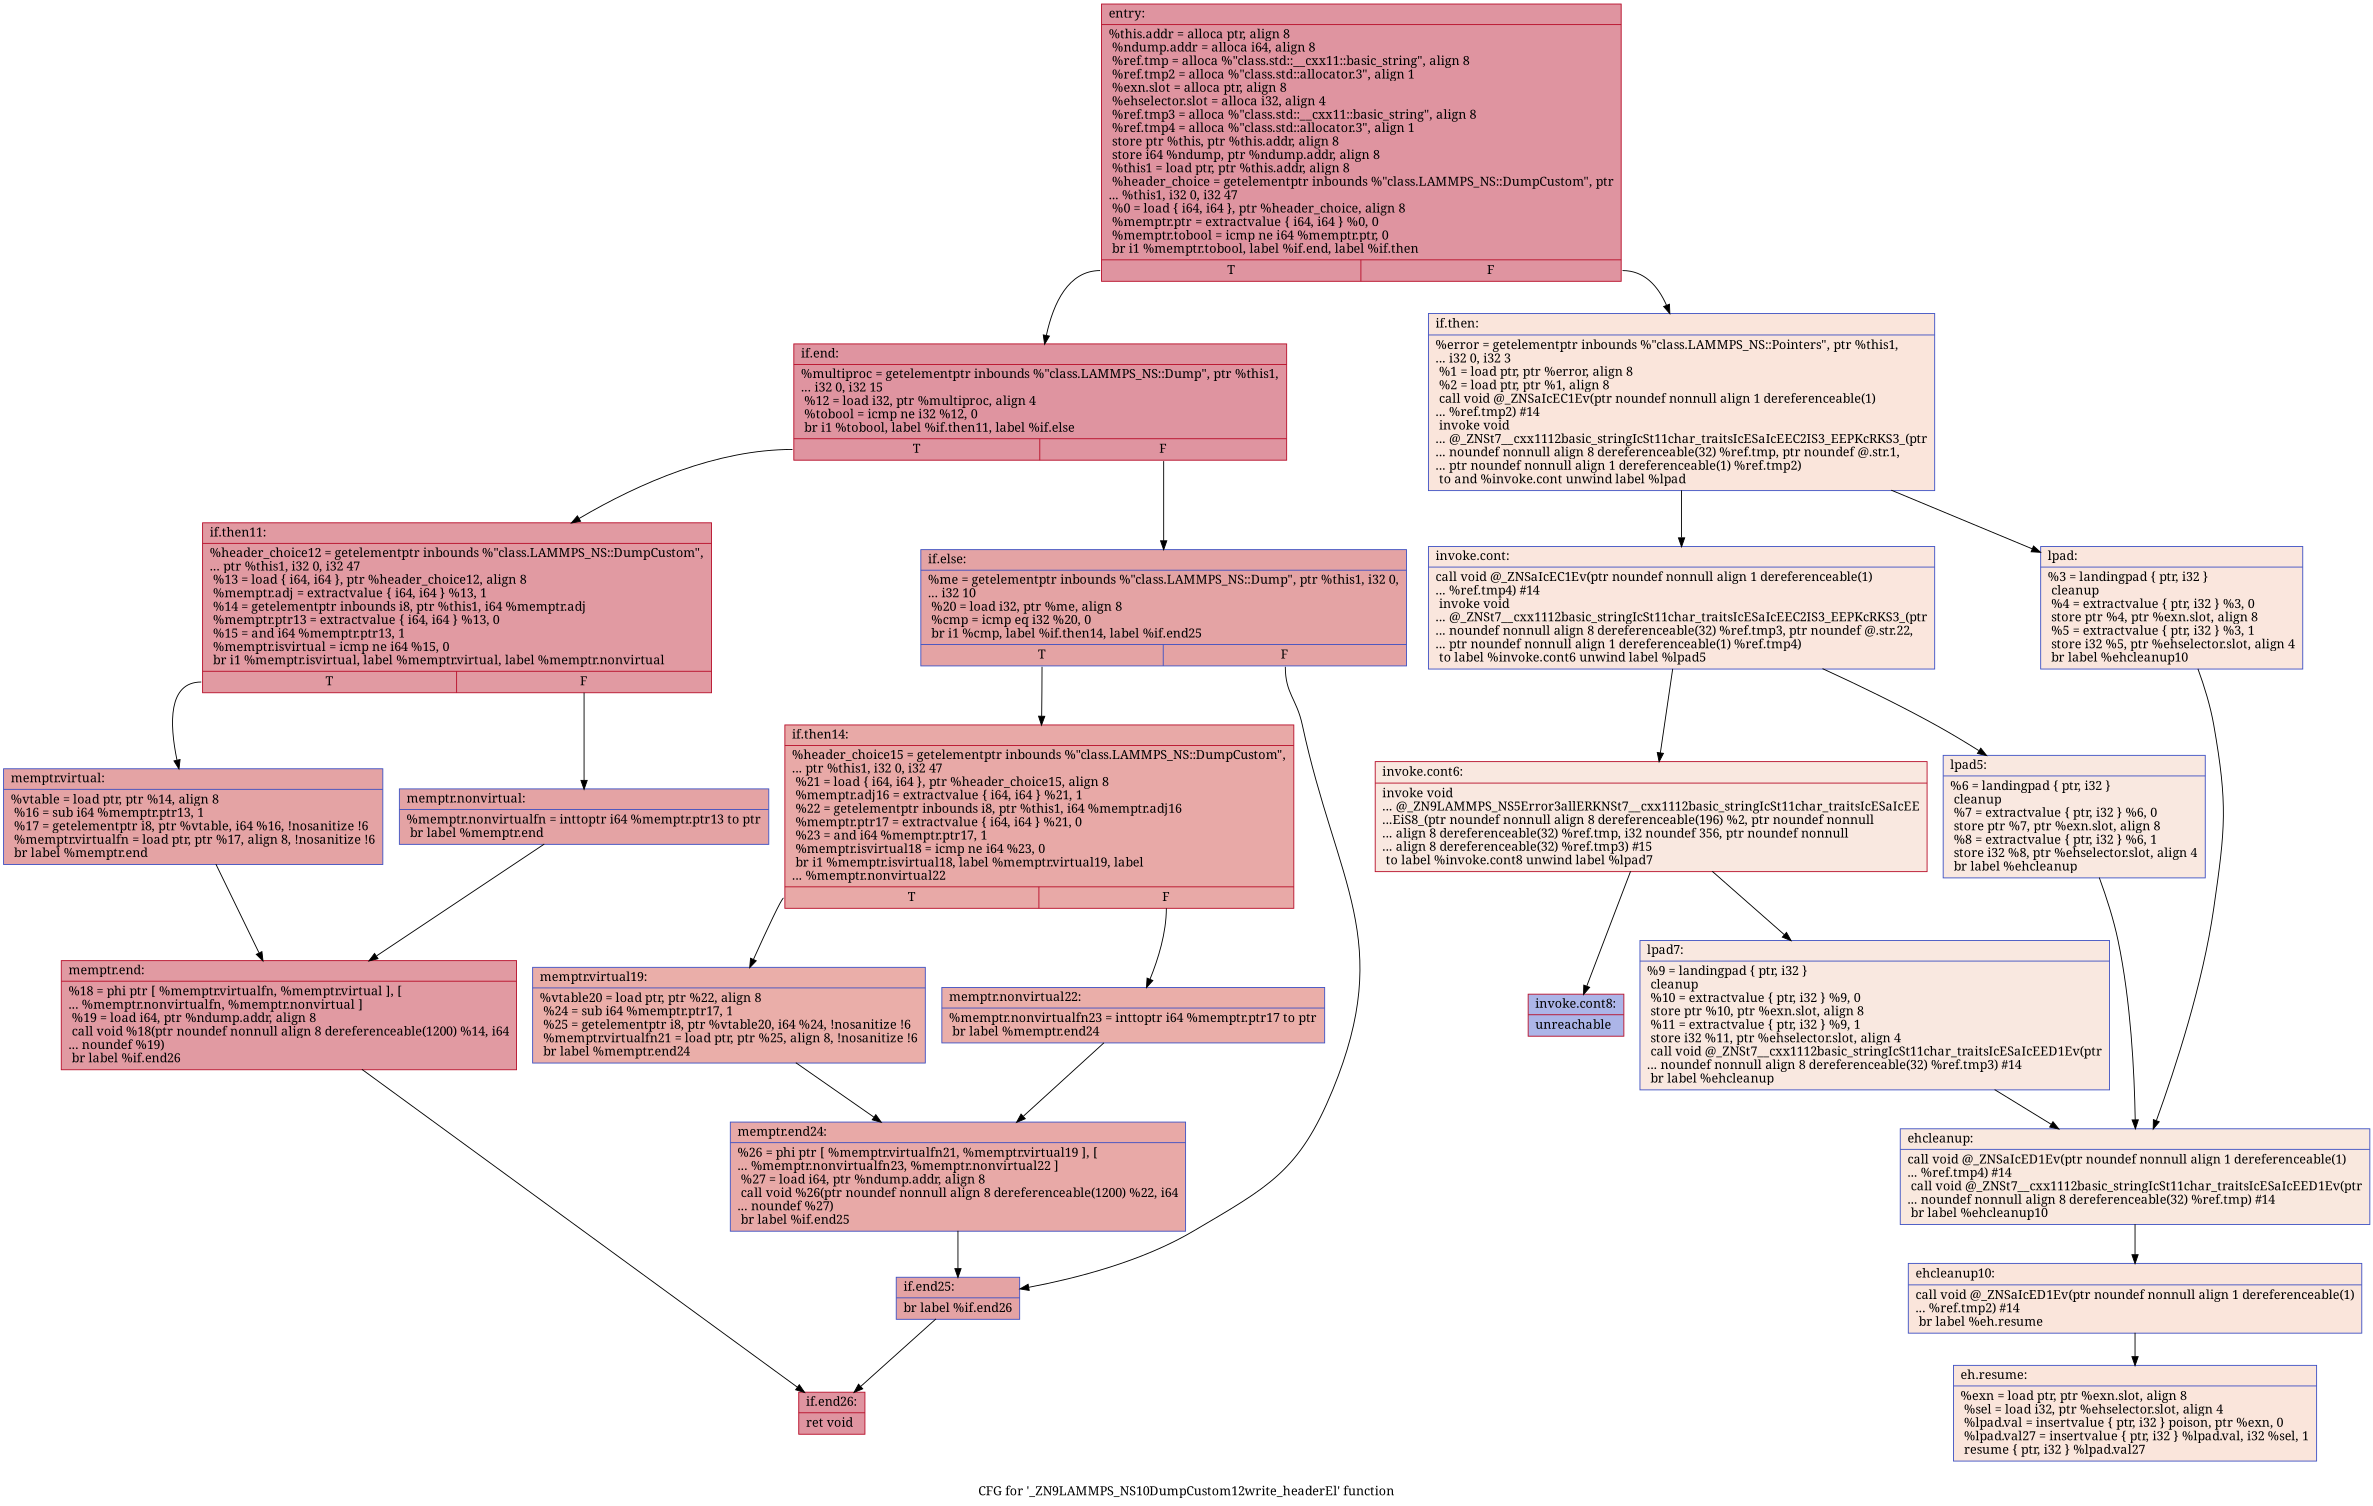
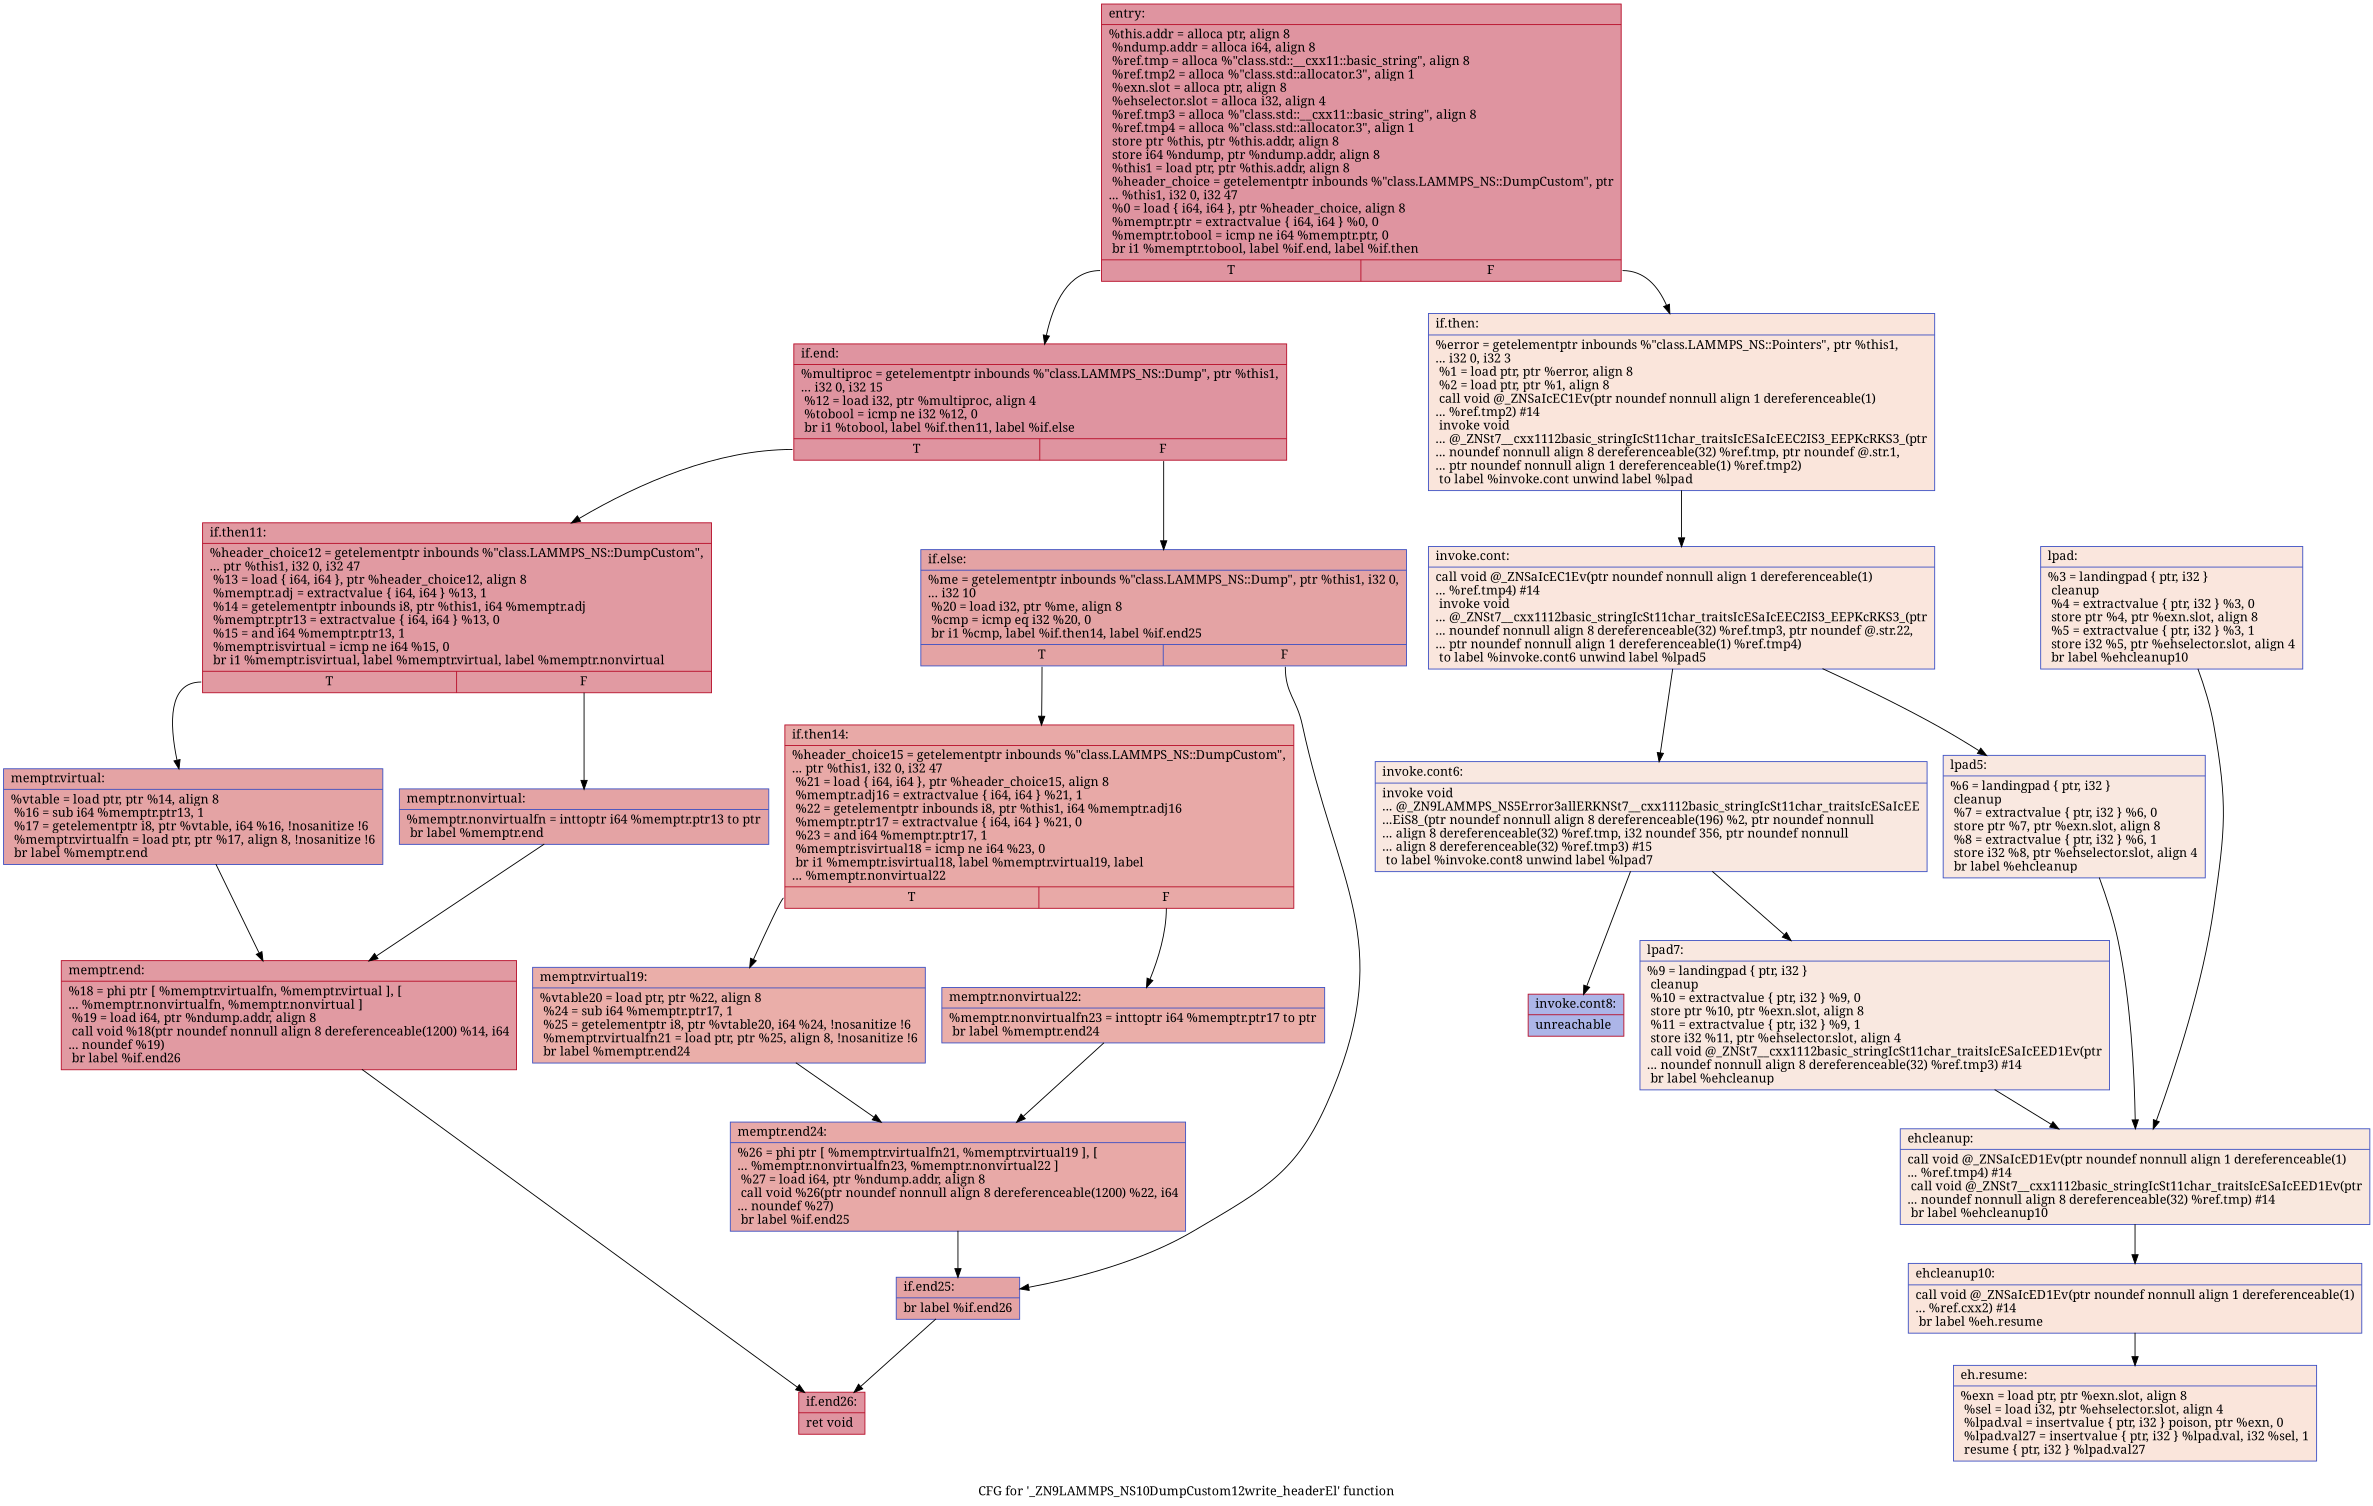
(1561, 479) -> (1564, 479)
(1962, 520) -> none
(1651, 817) -> (1651, 817)
(1968, 1309) -> (1966, 1309)
